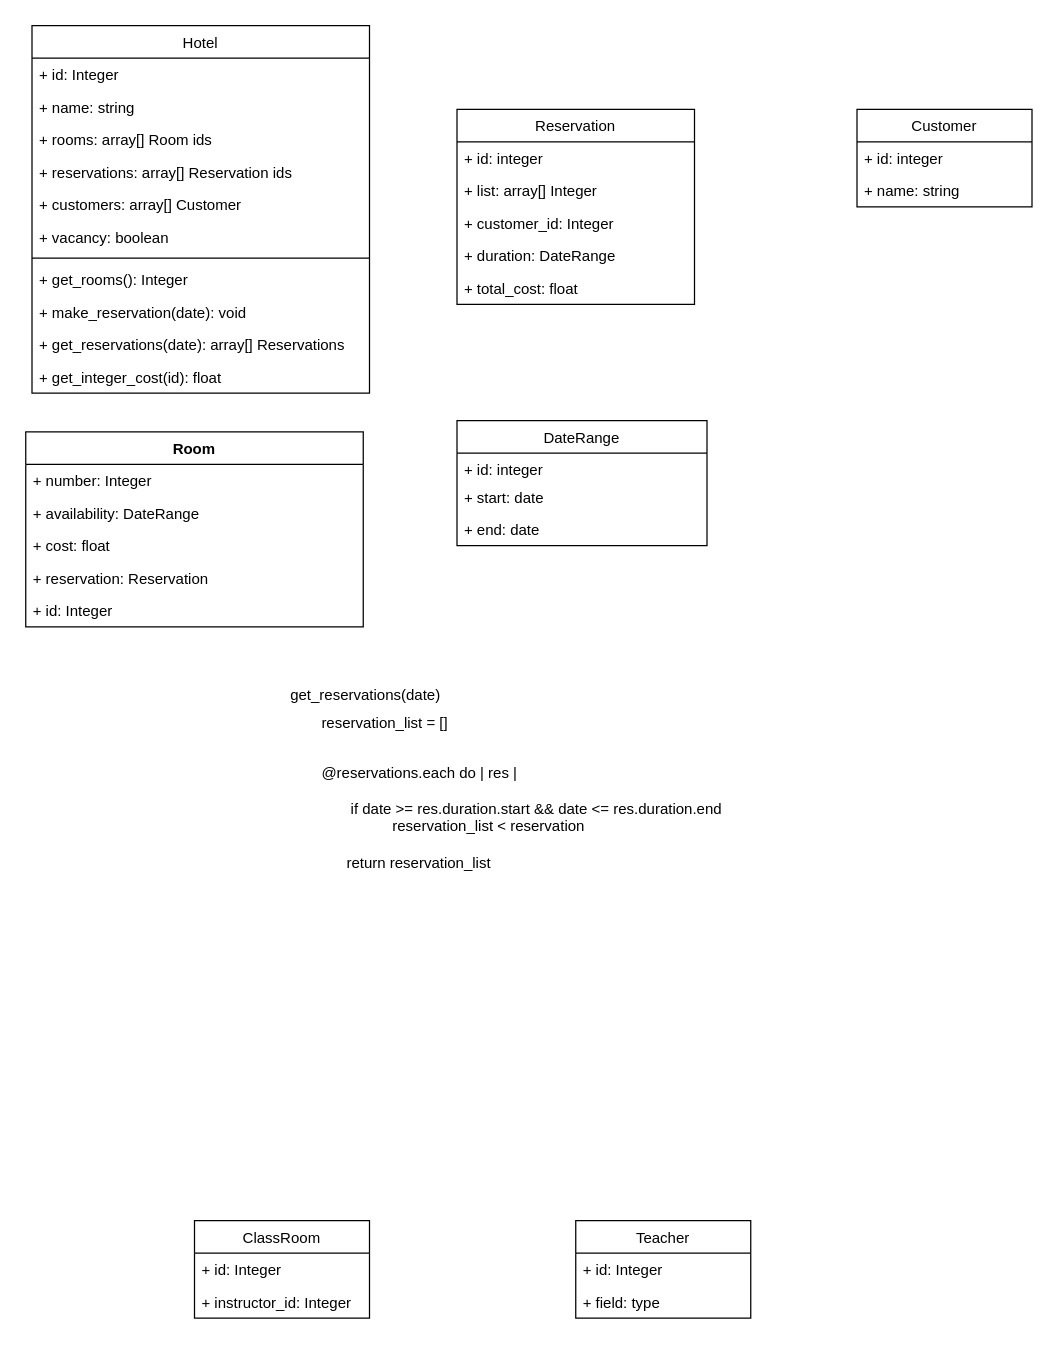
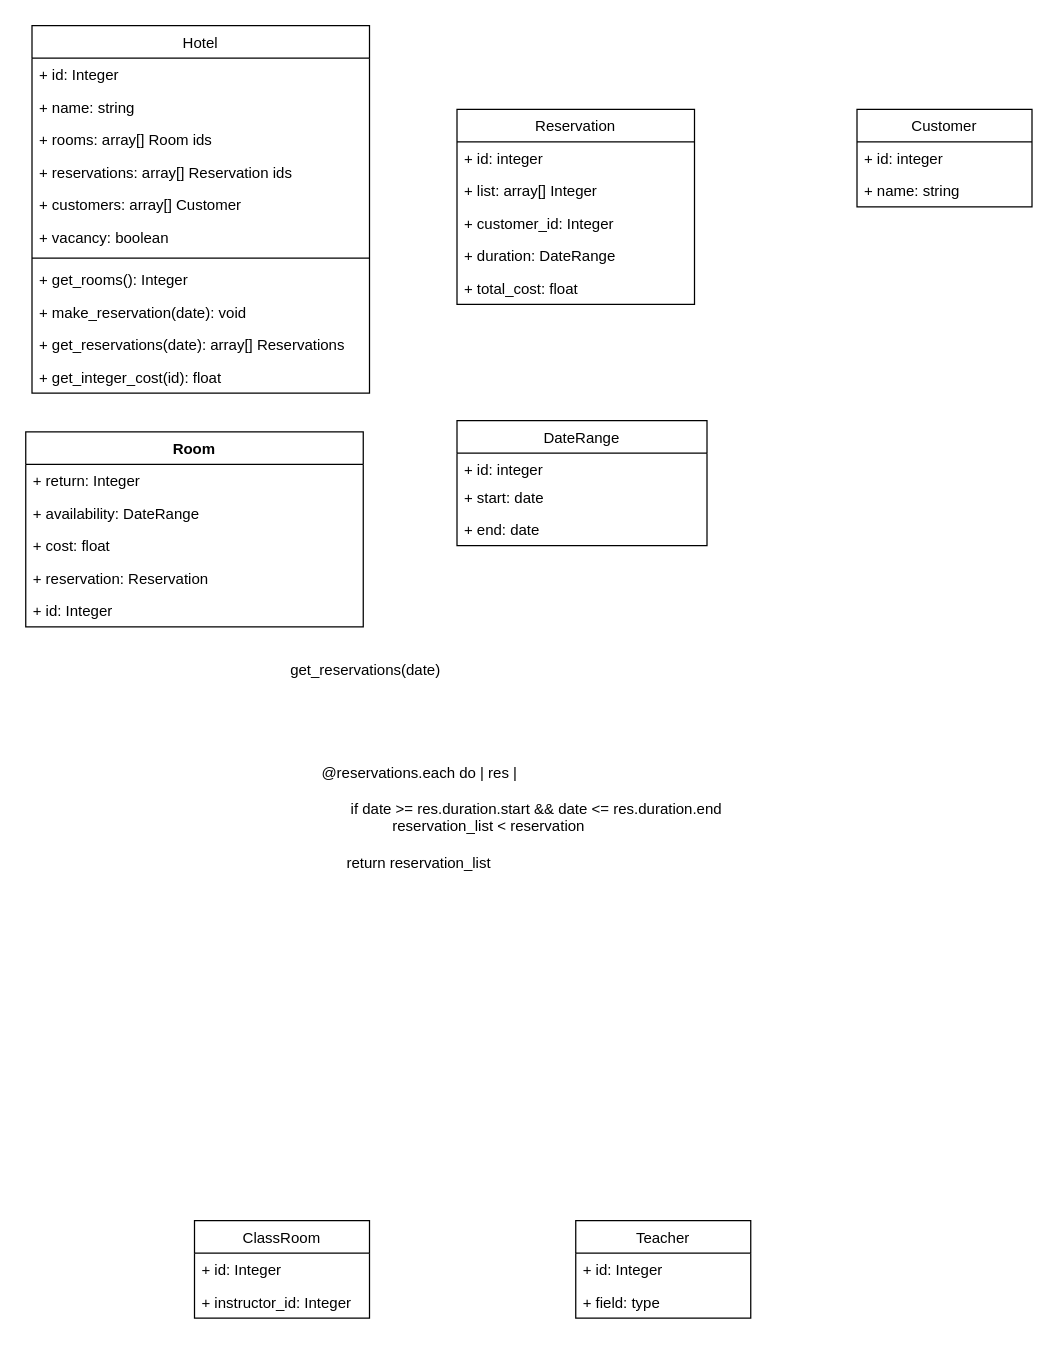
(98, 481) -> (98, 481)
(376, 696) -> (376, 671)
(394, 723) -> none
